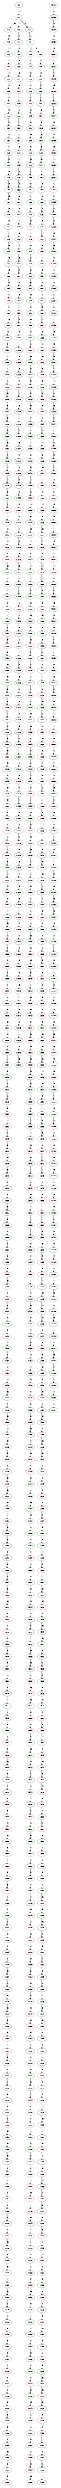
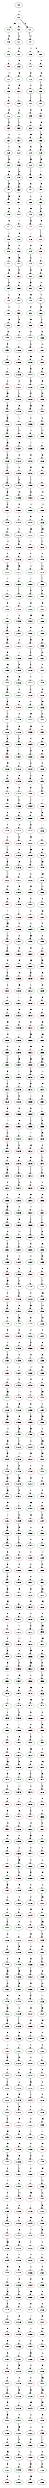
none -> (19, 1071)
(7, 2389) -> (7, 2389)
